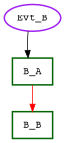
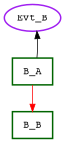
(28, 41) -> (38, 48)
